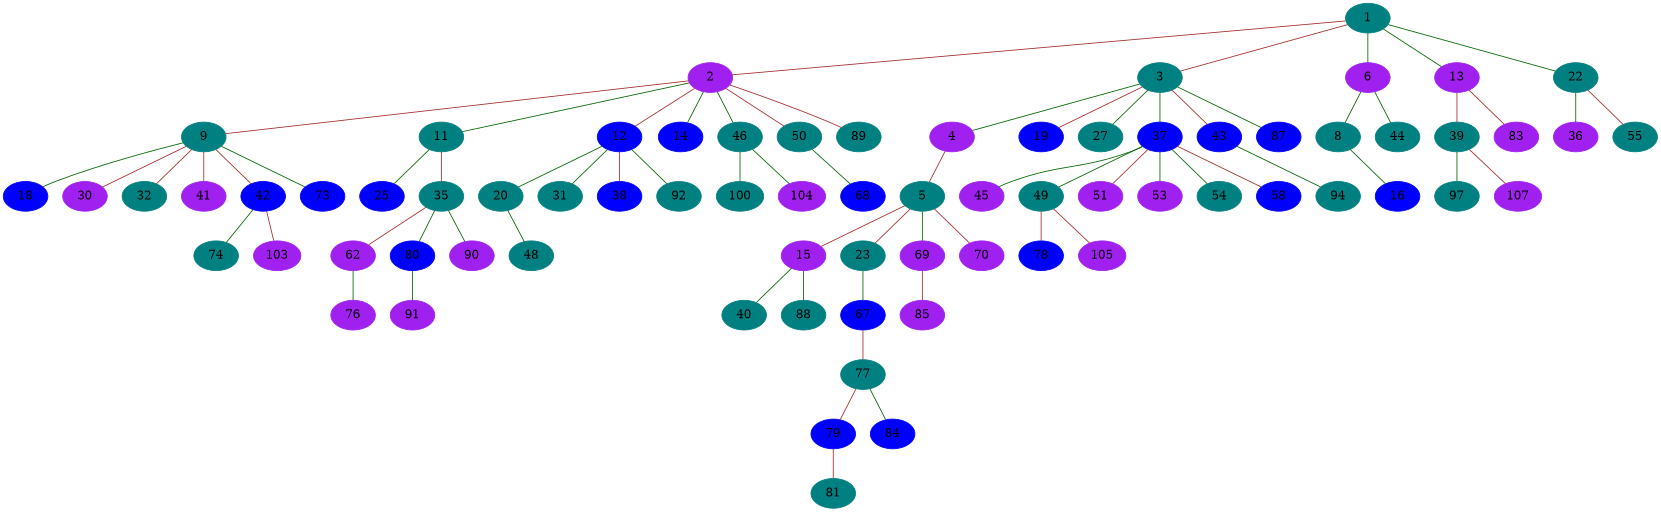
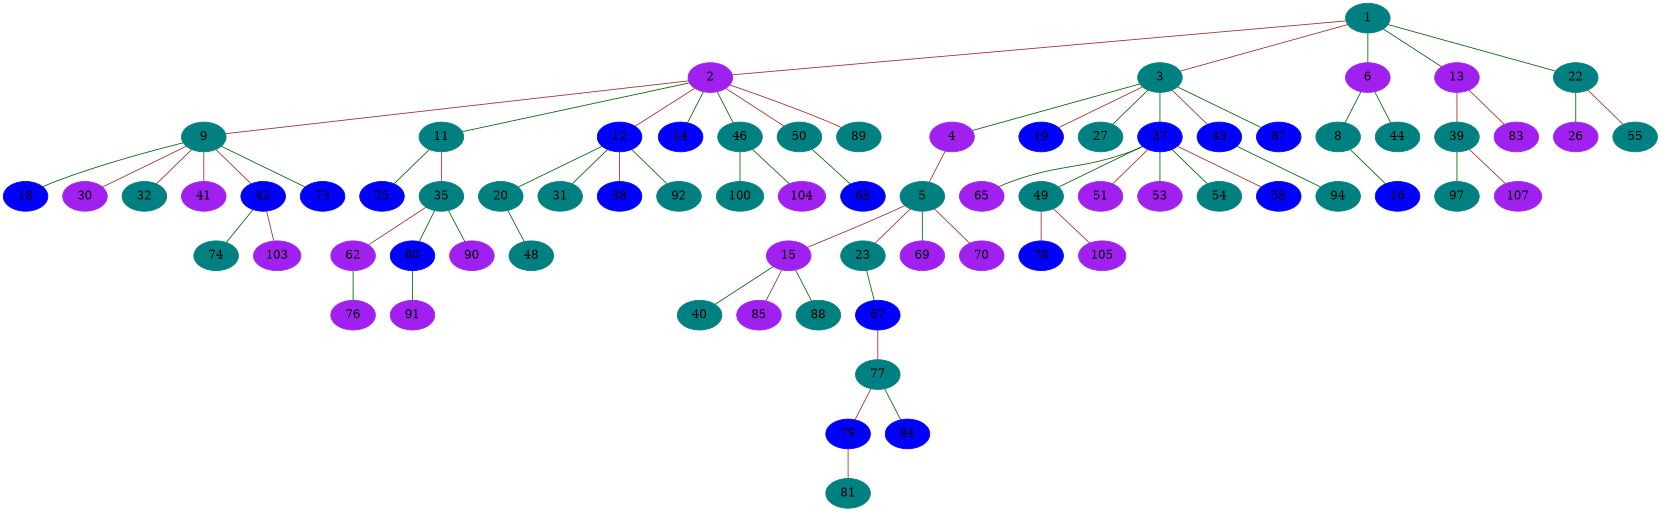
(1576, 137) -> (1576, 137)
(982, 196) -> (982, 196)
(922, 286) -> (774, 285)
